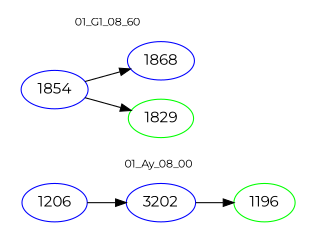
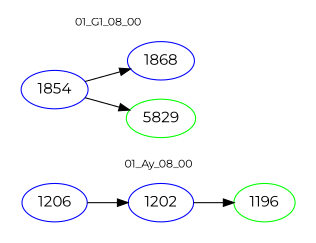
(108, 23) -> (108, 23)
(161, 118) -> (161, 118)
(161, 203) -> (161, 203)
